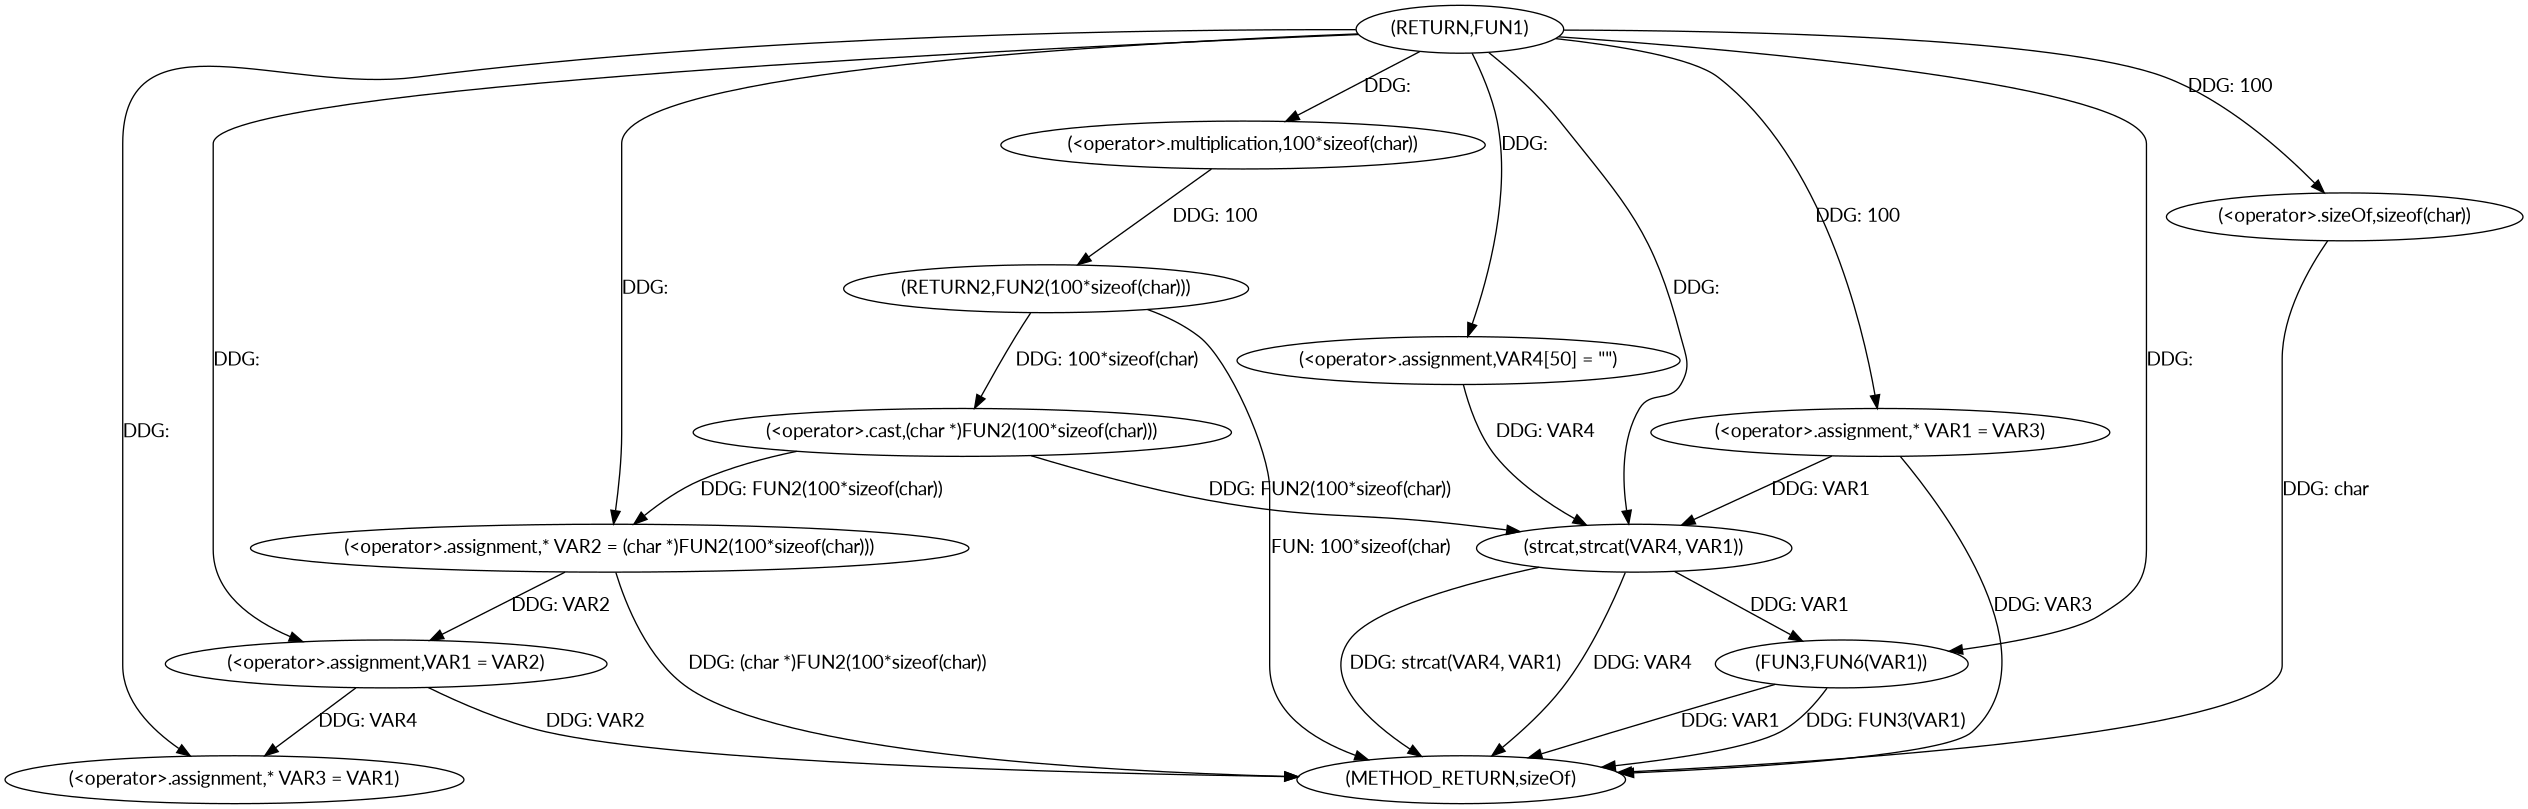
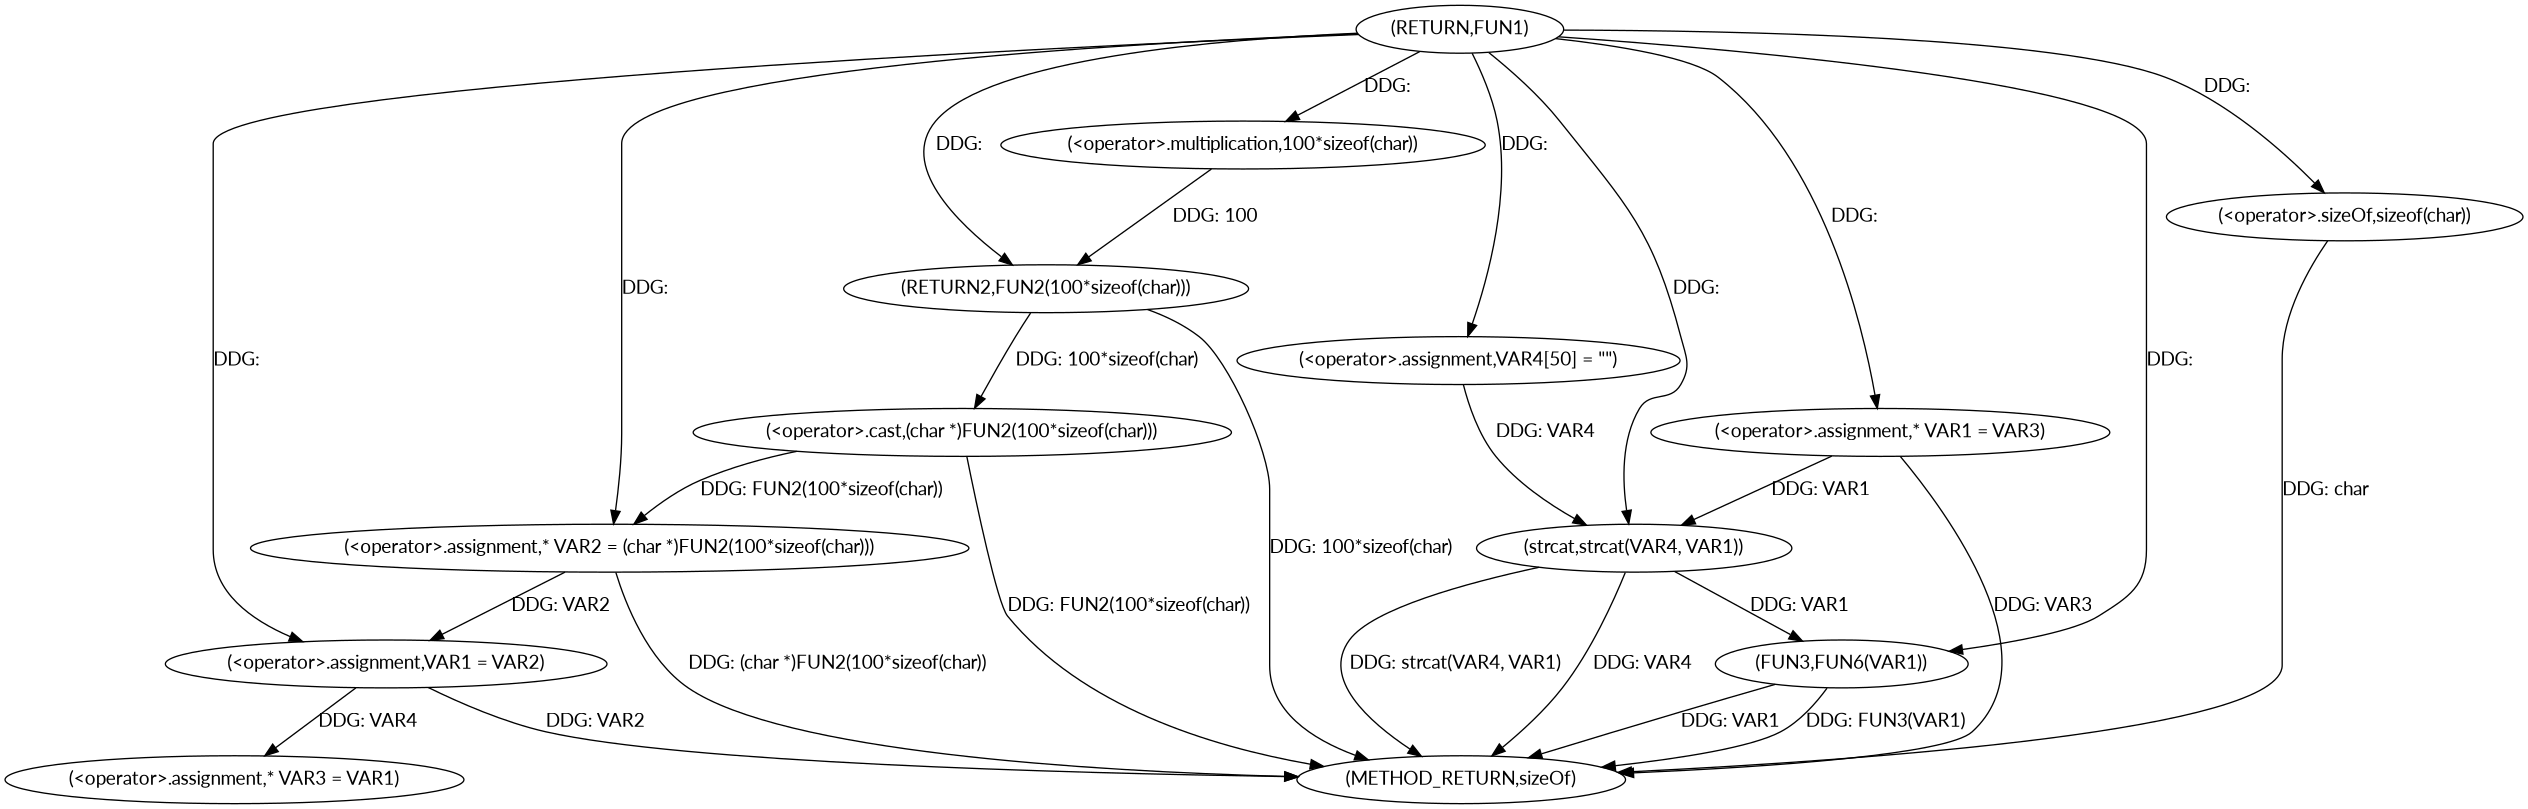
(403, 78) -> (1057, 67)
(2230, 87) -> (2230, 87)
(1858, 217) -> (1858, 217)
(1254, 508) -> (1074, 676)
(1361, 548) -> (1361, 548)
